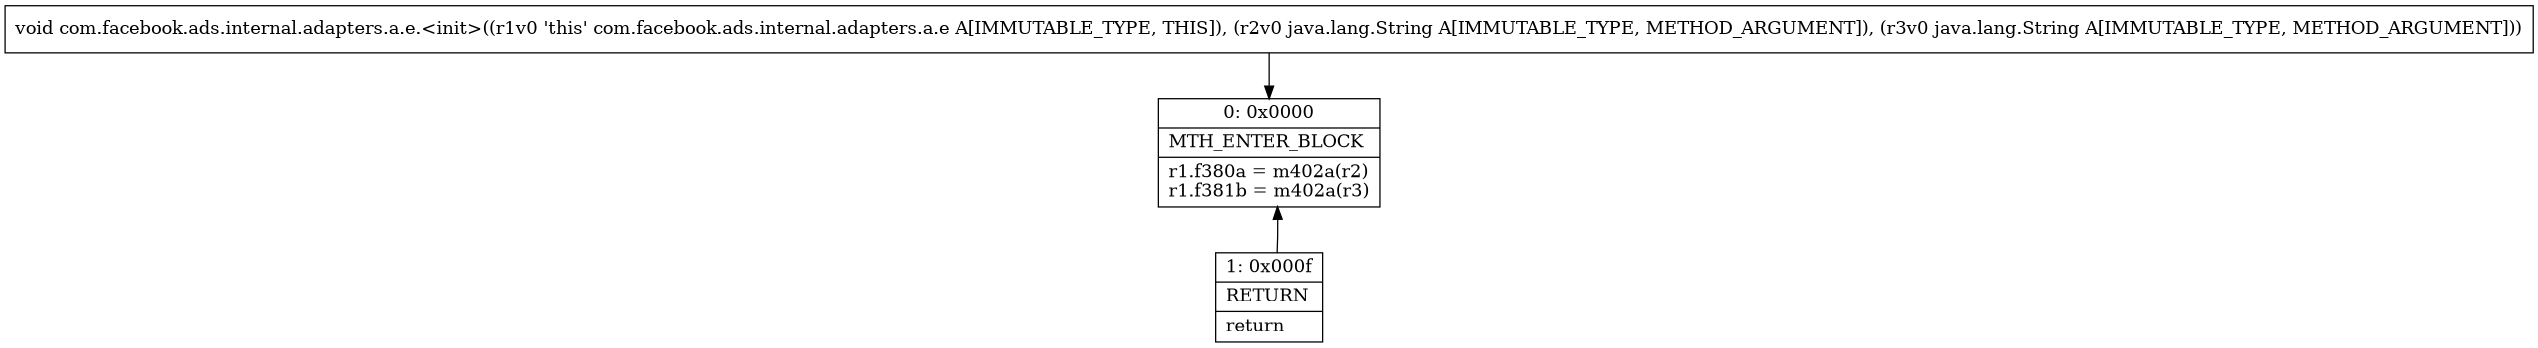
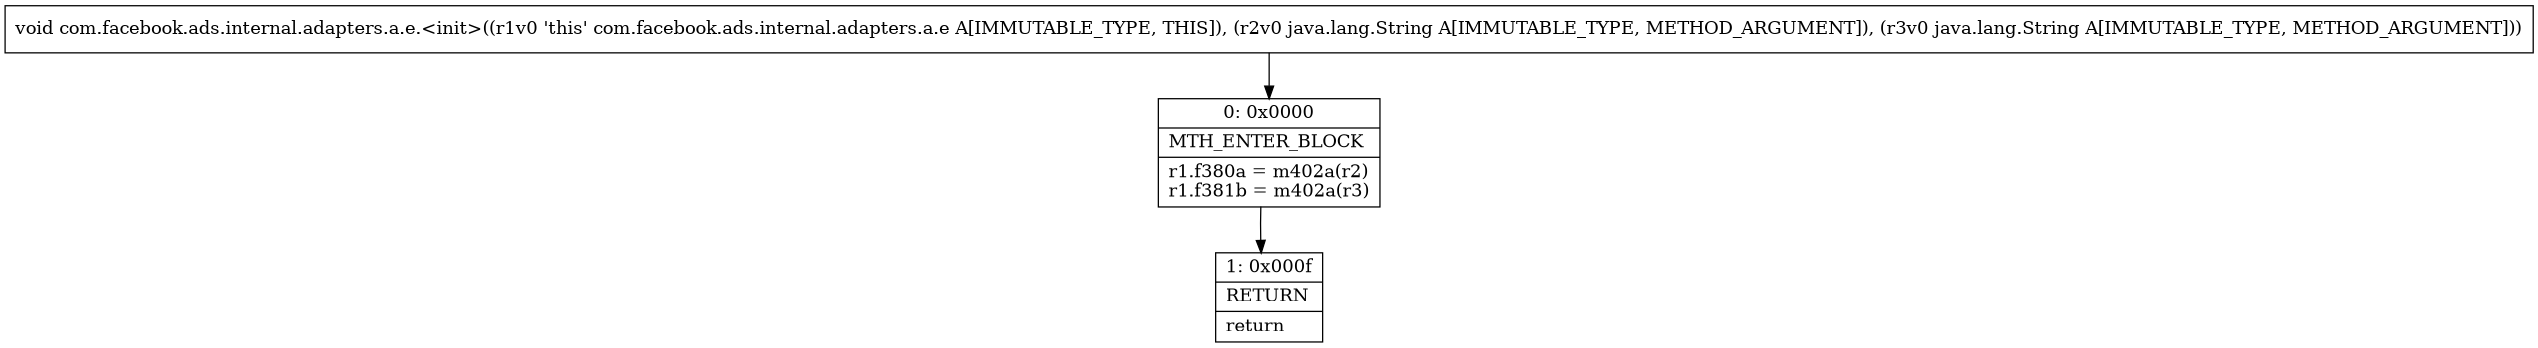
(1278, 236) -> (1261, 223)
